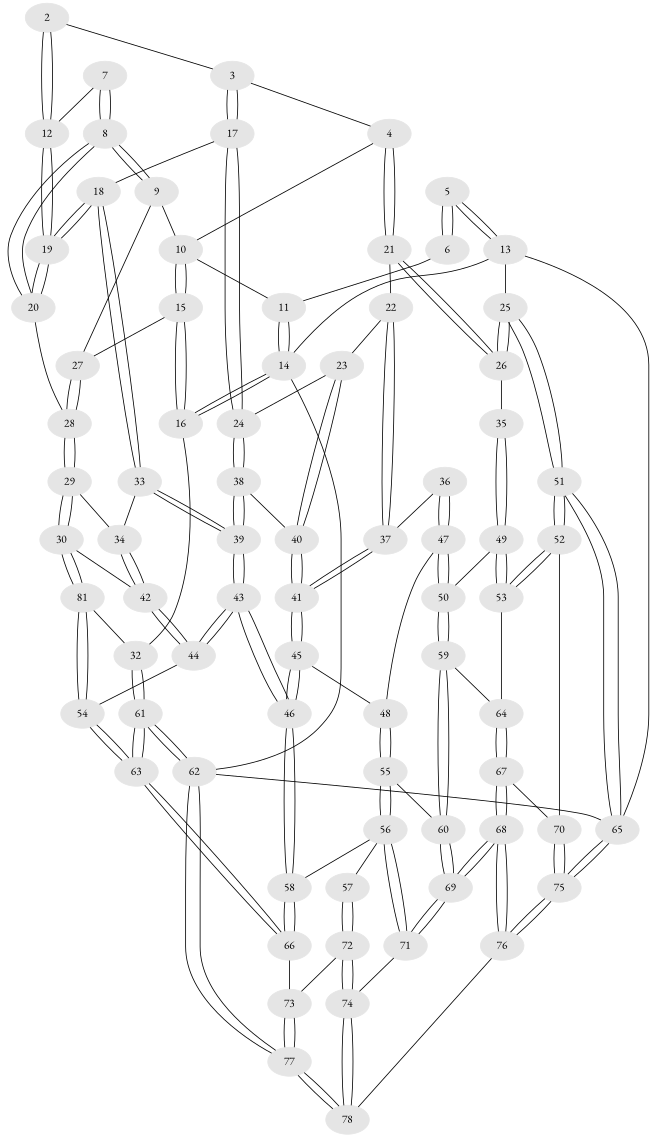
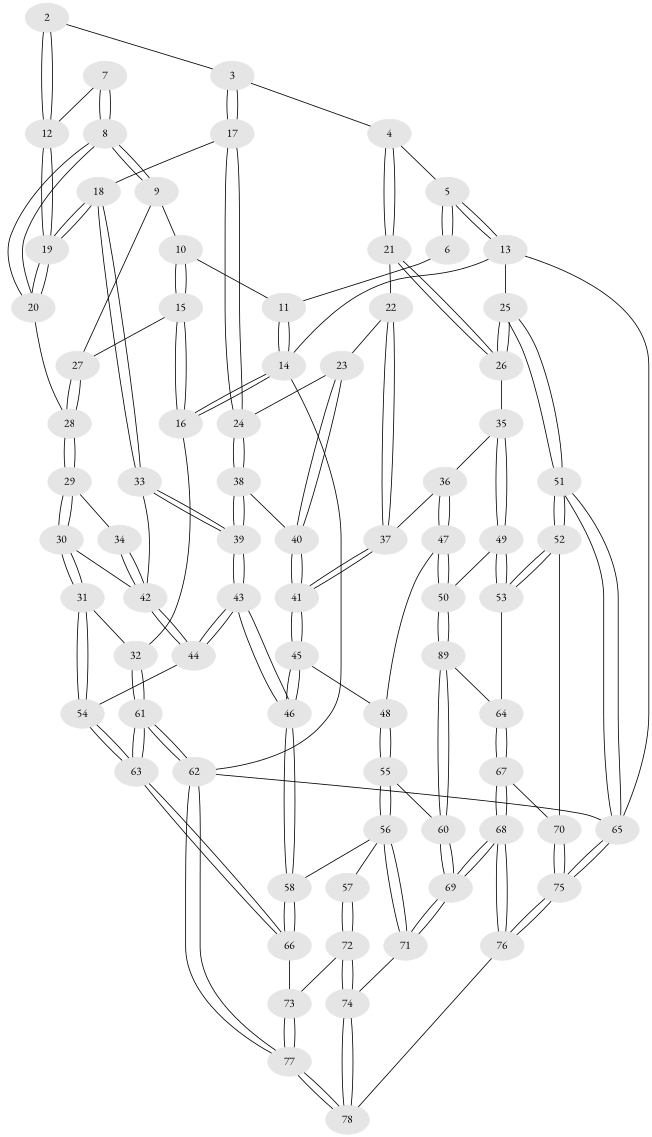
(285, 192) -> (418, 163)
none -> (473, 453)
(130, 511) -> (149, 539)
(83, 598) -> (83, 598)
(443, 656) -> (443, 656)
